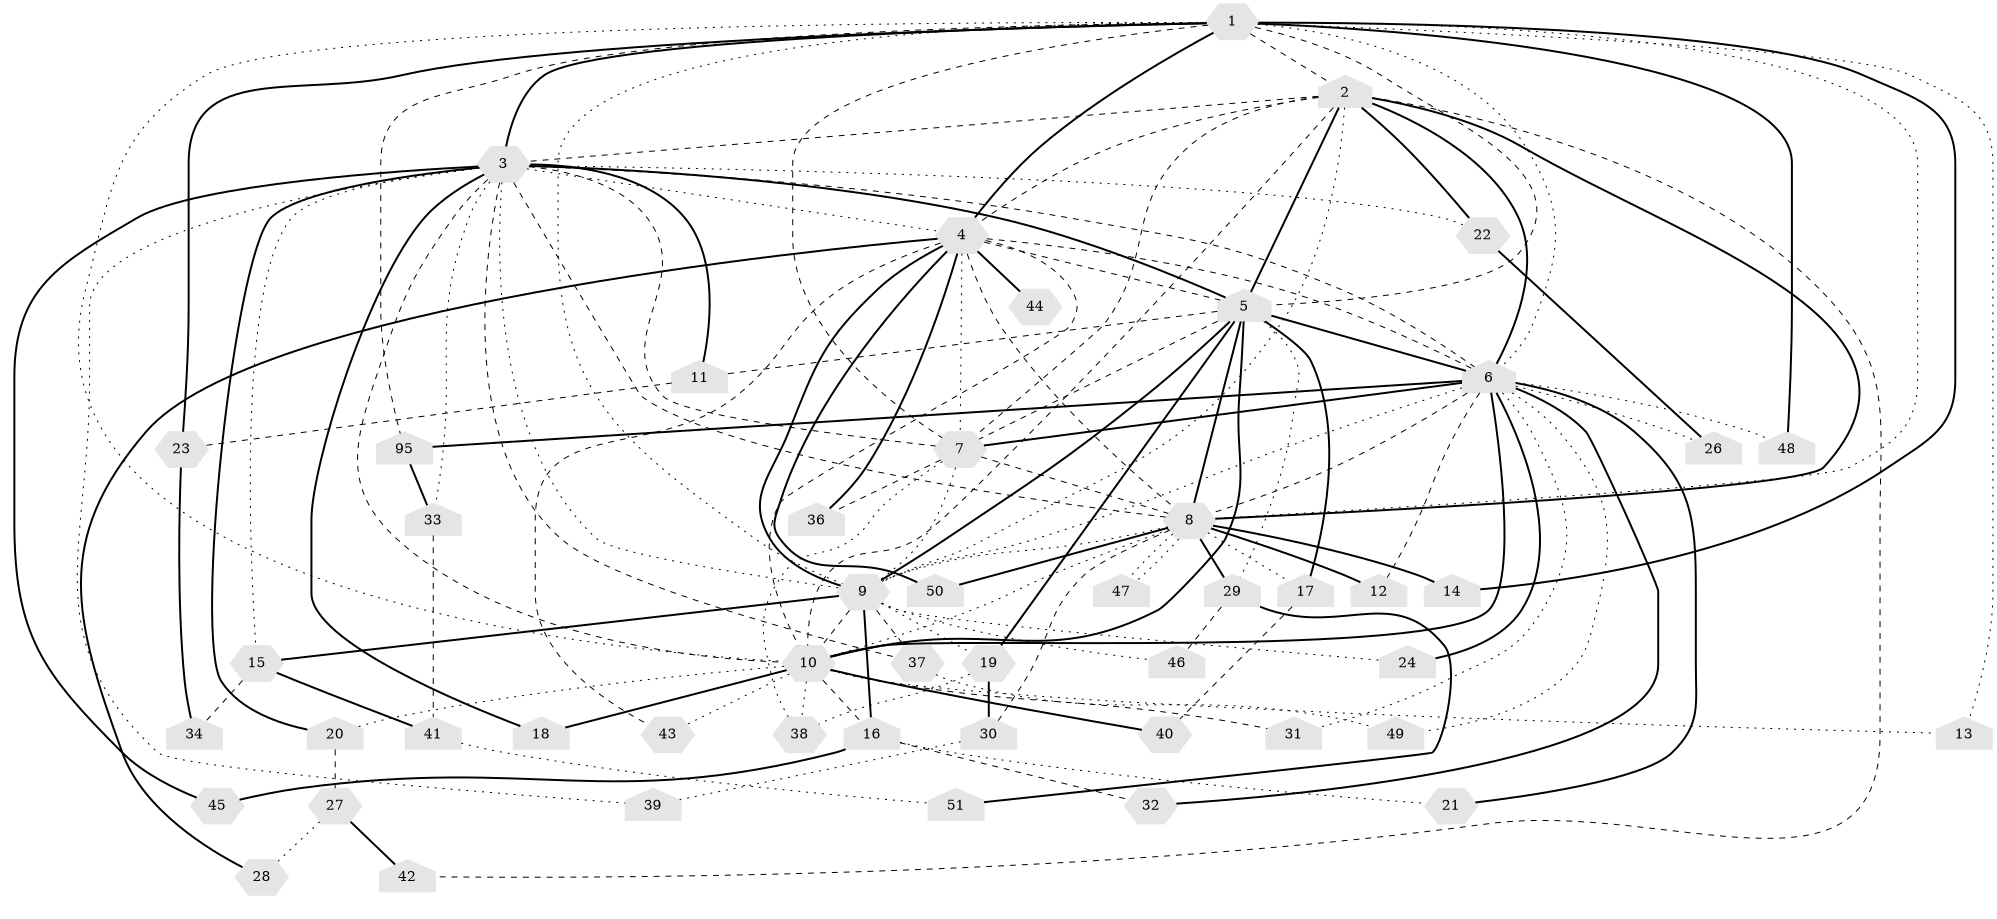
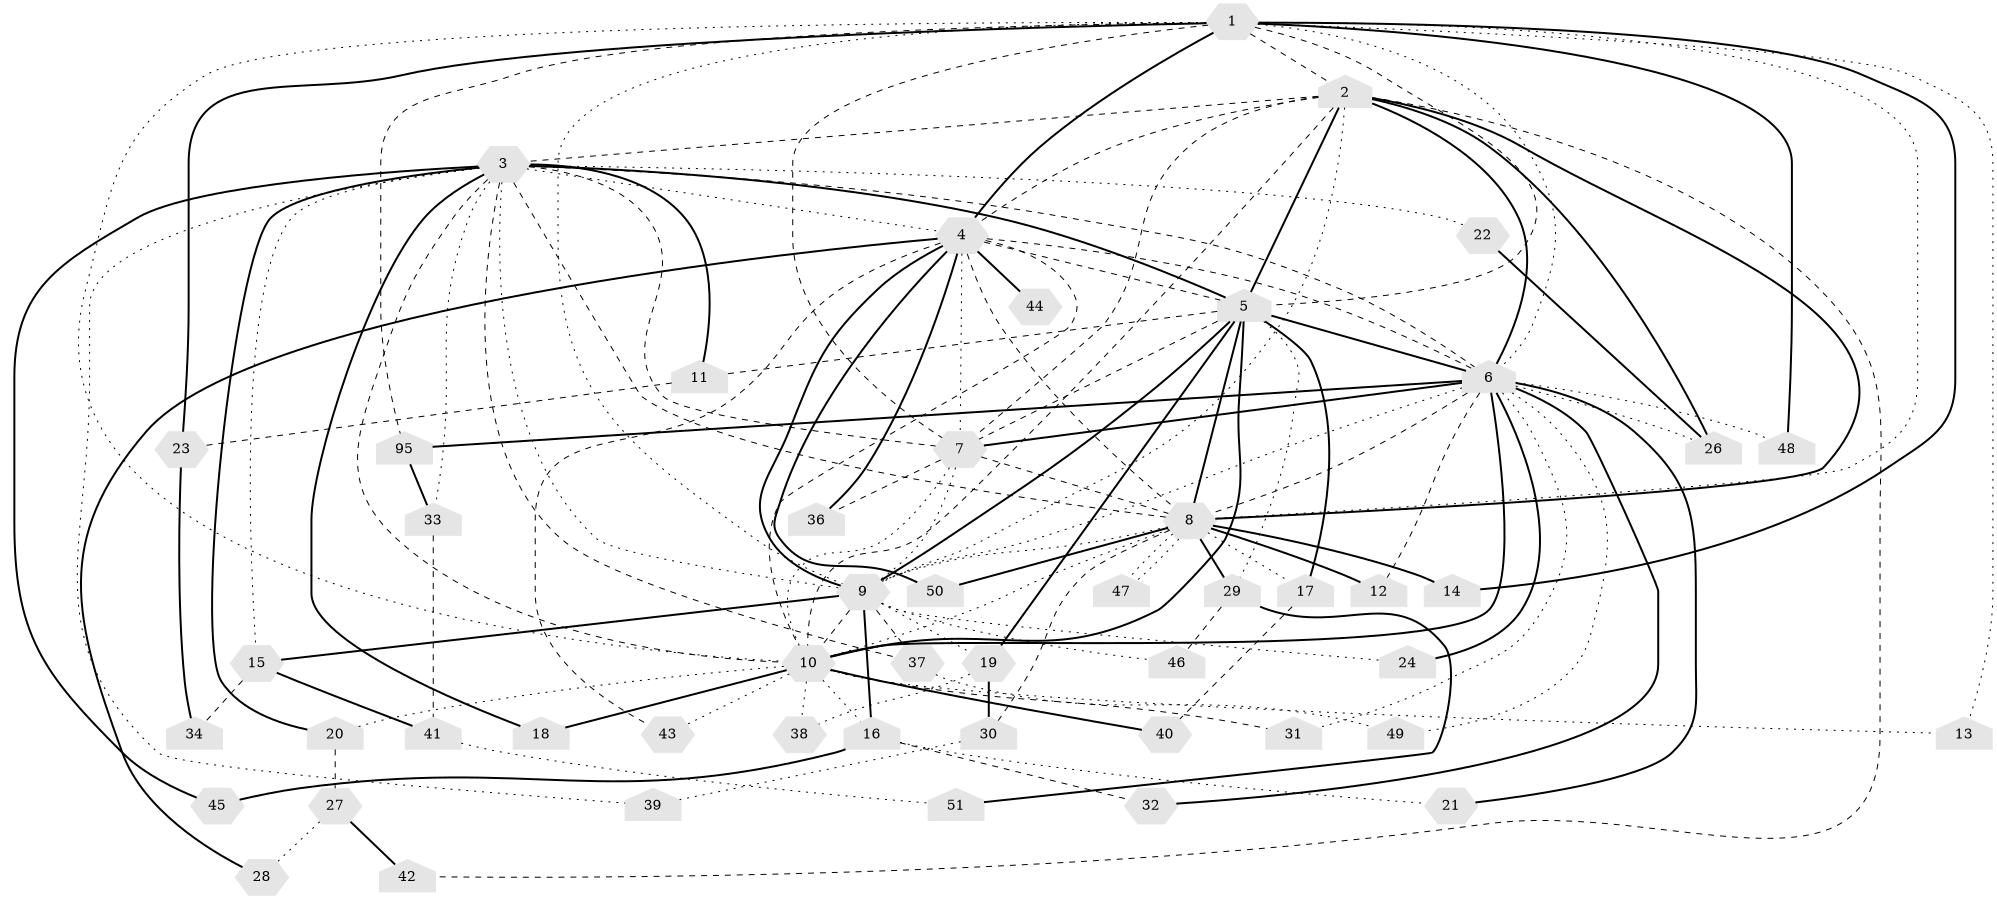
(832, 37) -> none
(1418, 160) -> (1574, 229)
(817, 553) -> (849, 552)
(842, 701) -> (842, 701)
